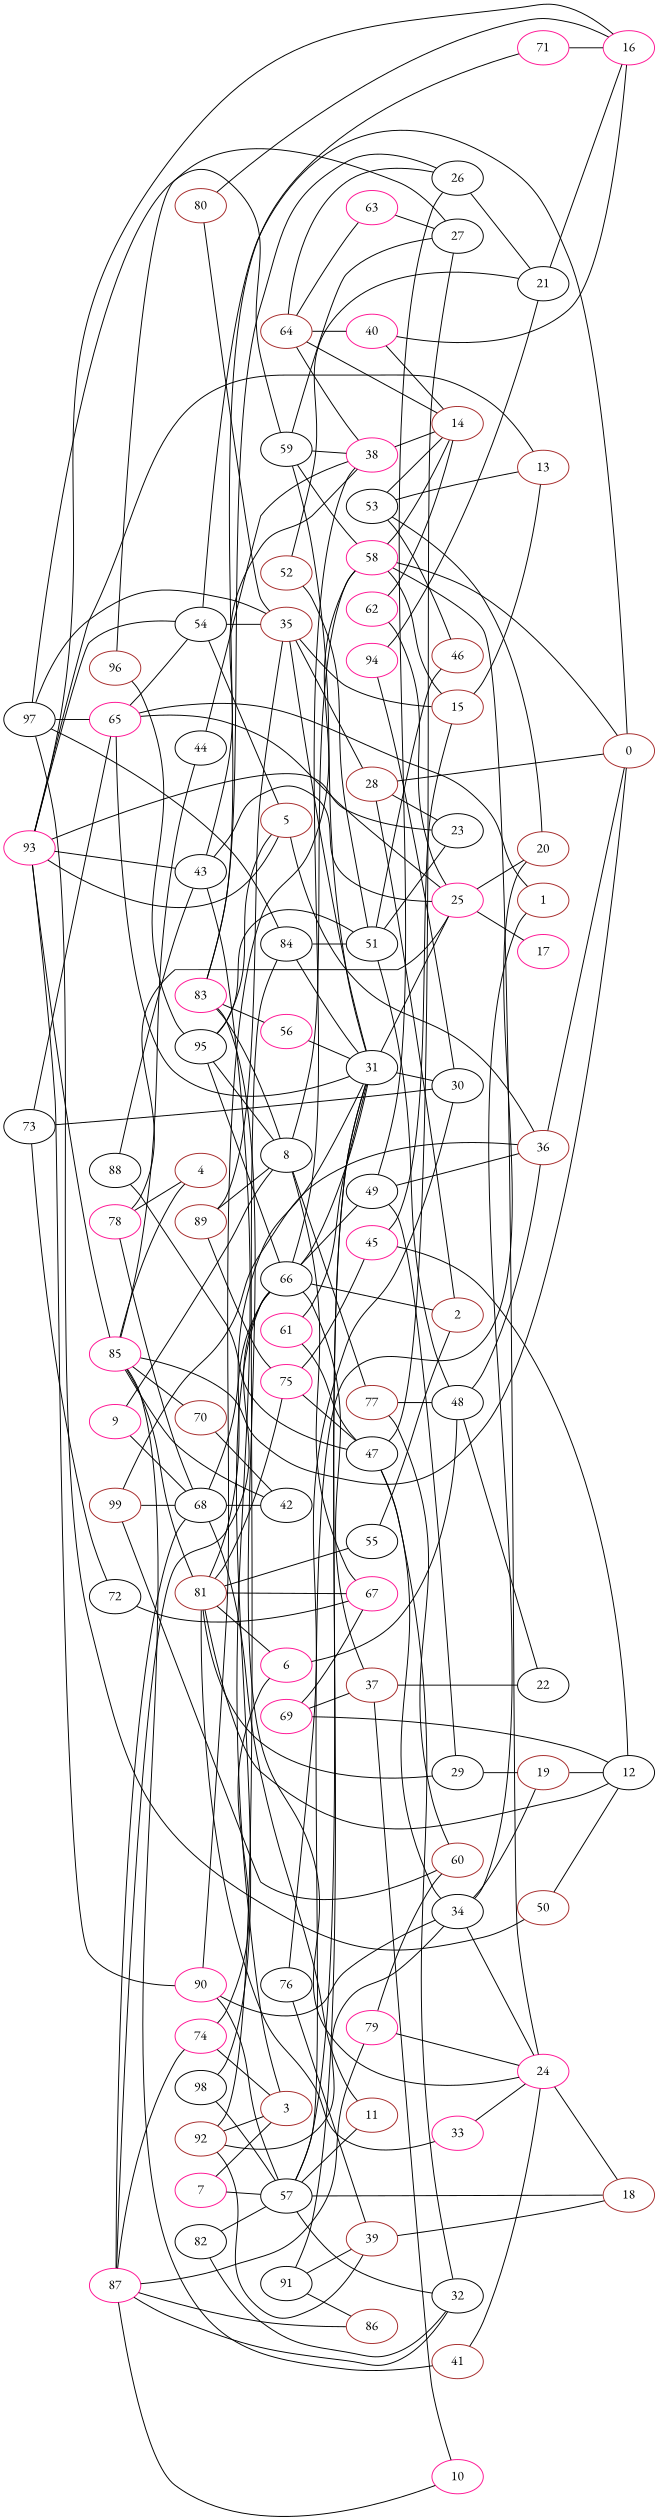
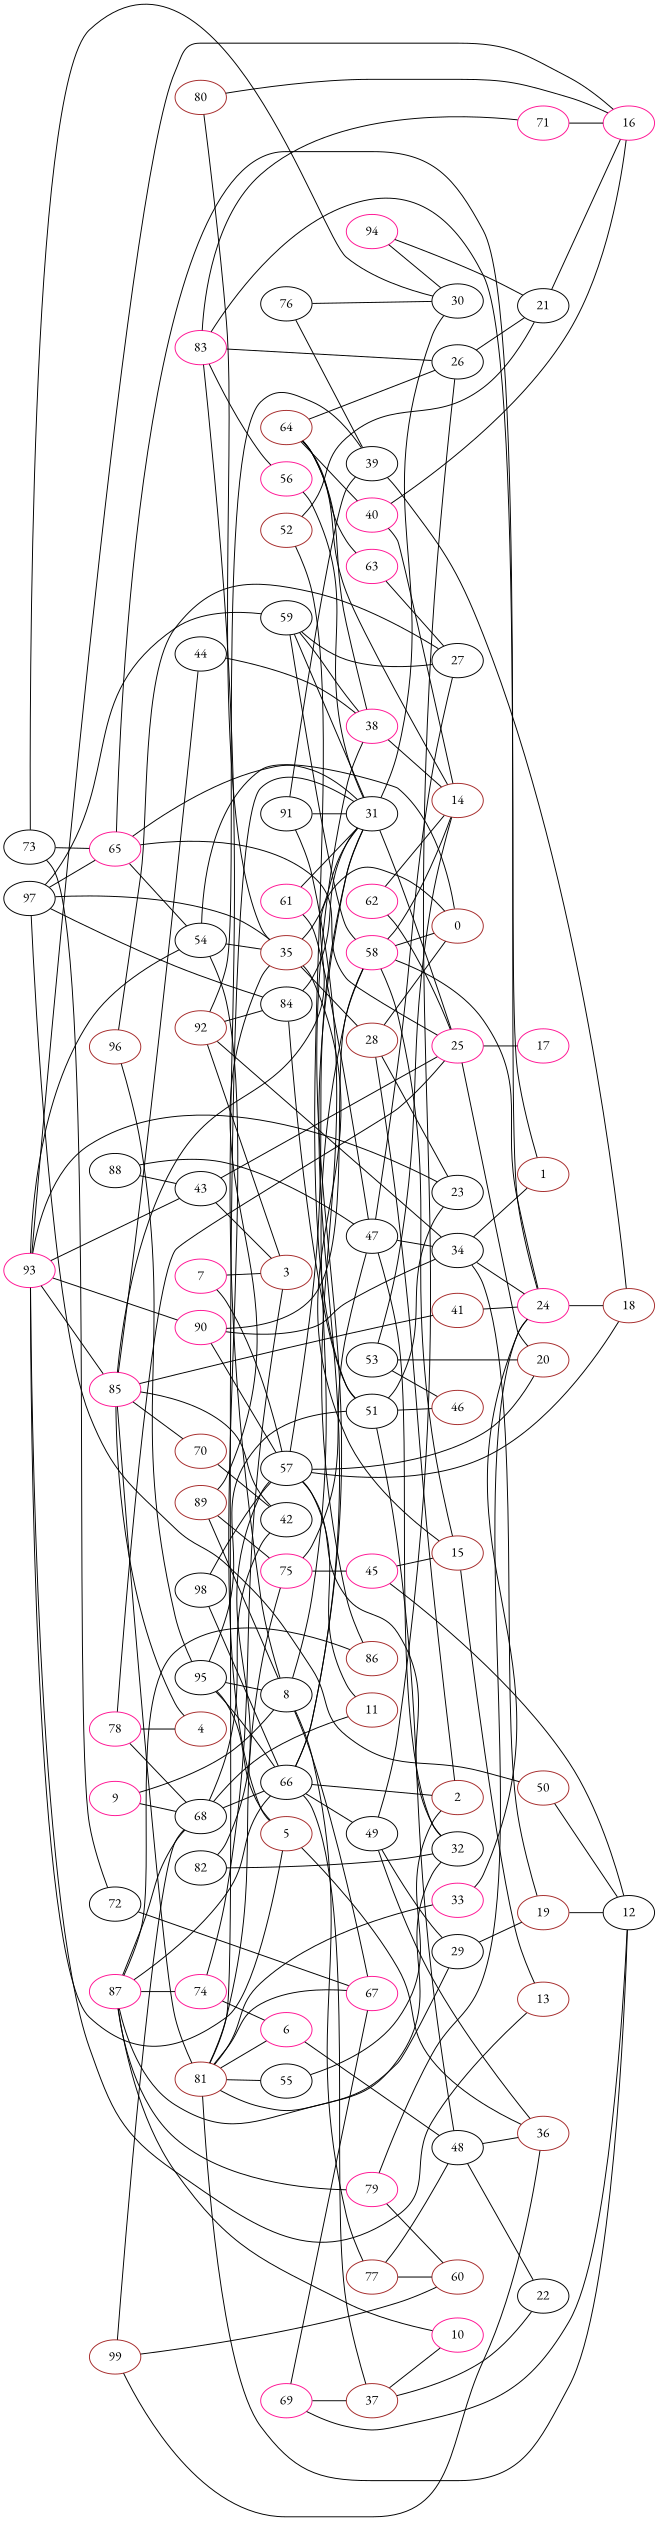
(457, 485) -> none
(258, 553) -> none
(586, 949) -> none
(372, 2239) -> (372, 464)
